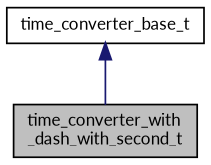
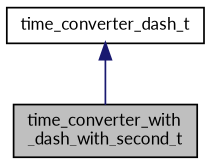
(105, 26) -> (105, 26)
